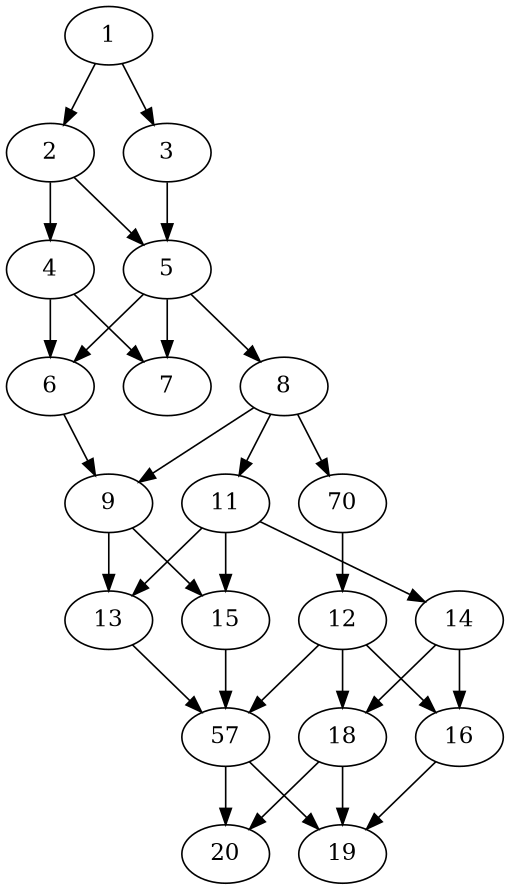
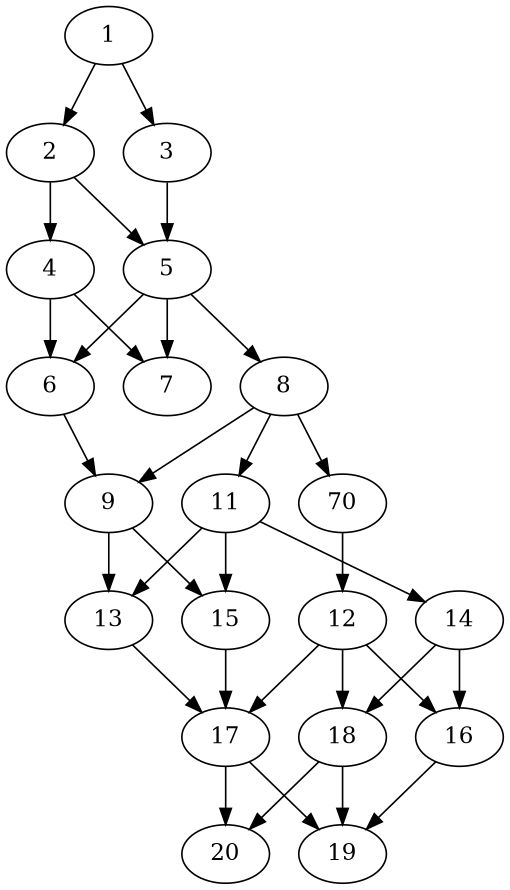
(226, 737) -> (226, 737)
